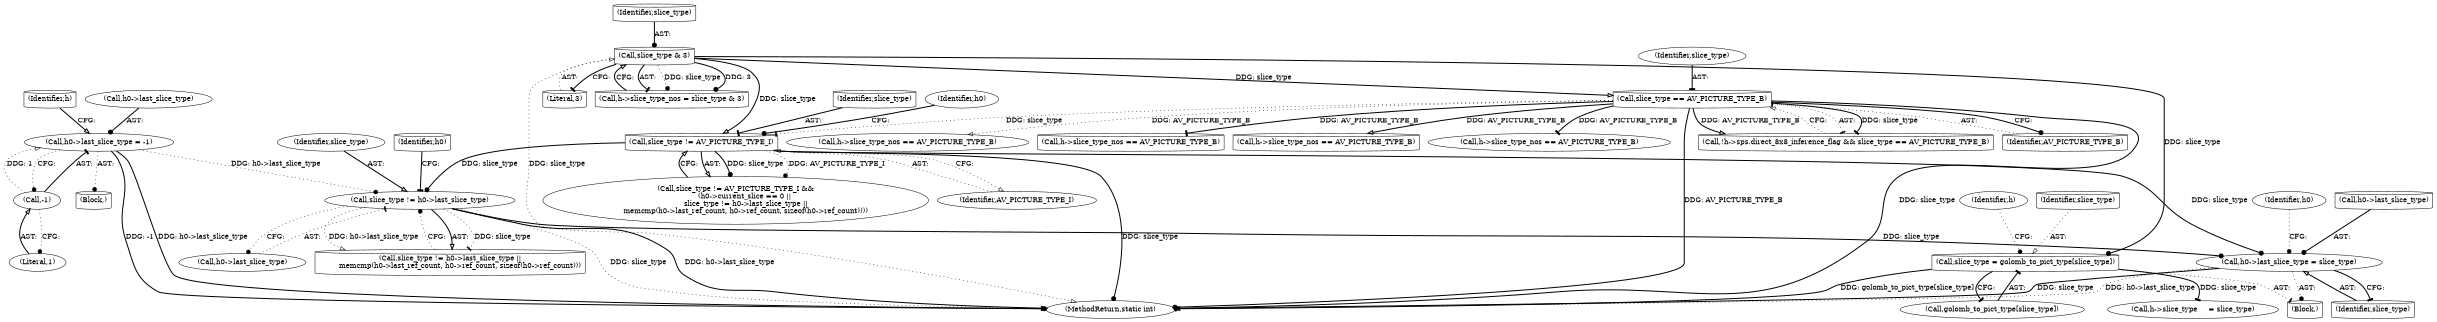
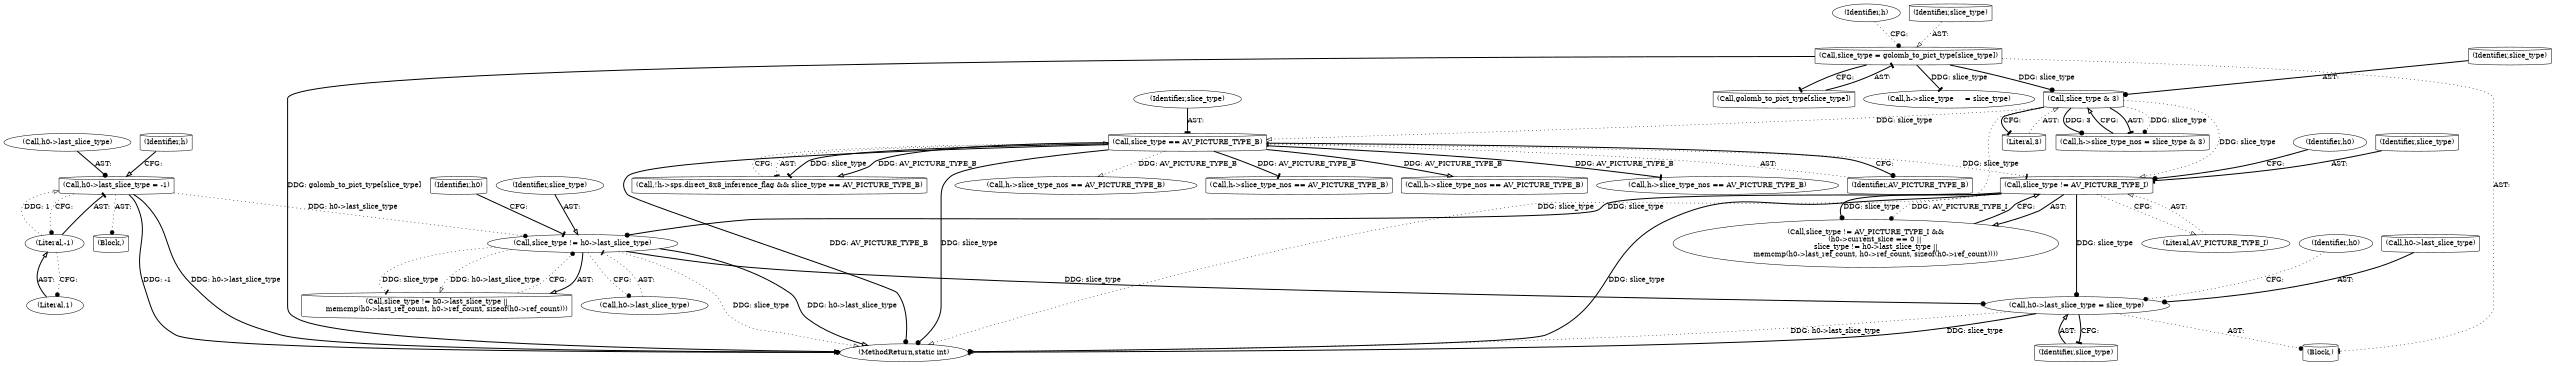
(1522, 64) -> (2000, 76)
(1151, 77) -> (1658, 126)
(756, 78) -> (2217, 127)
(99, 142) -> (117, 185)
(37, 200) -> (55, 243)
(1017, 200) -> (2216, 243)
(1992, 310) -> (1784, 99)
